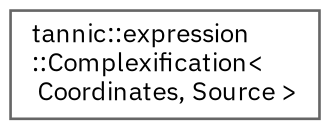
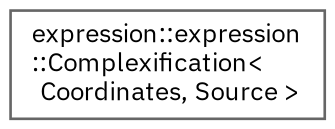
(165, 65) -> (168, 65)
